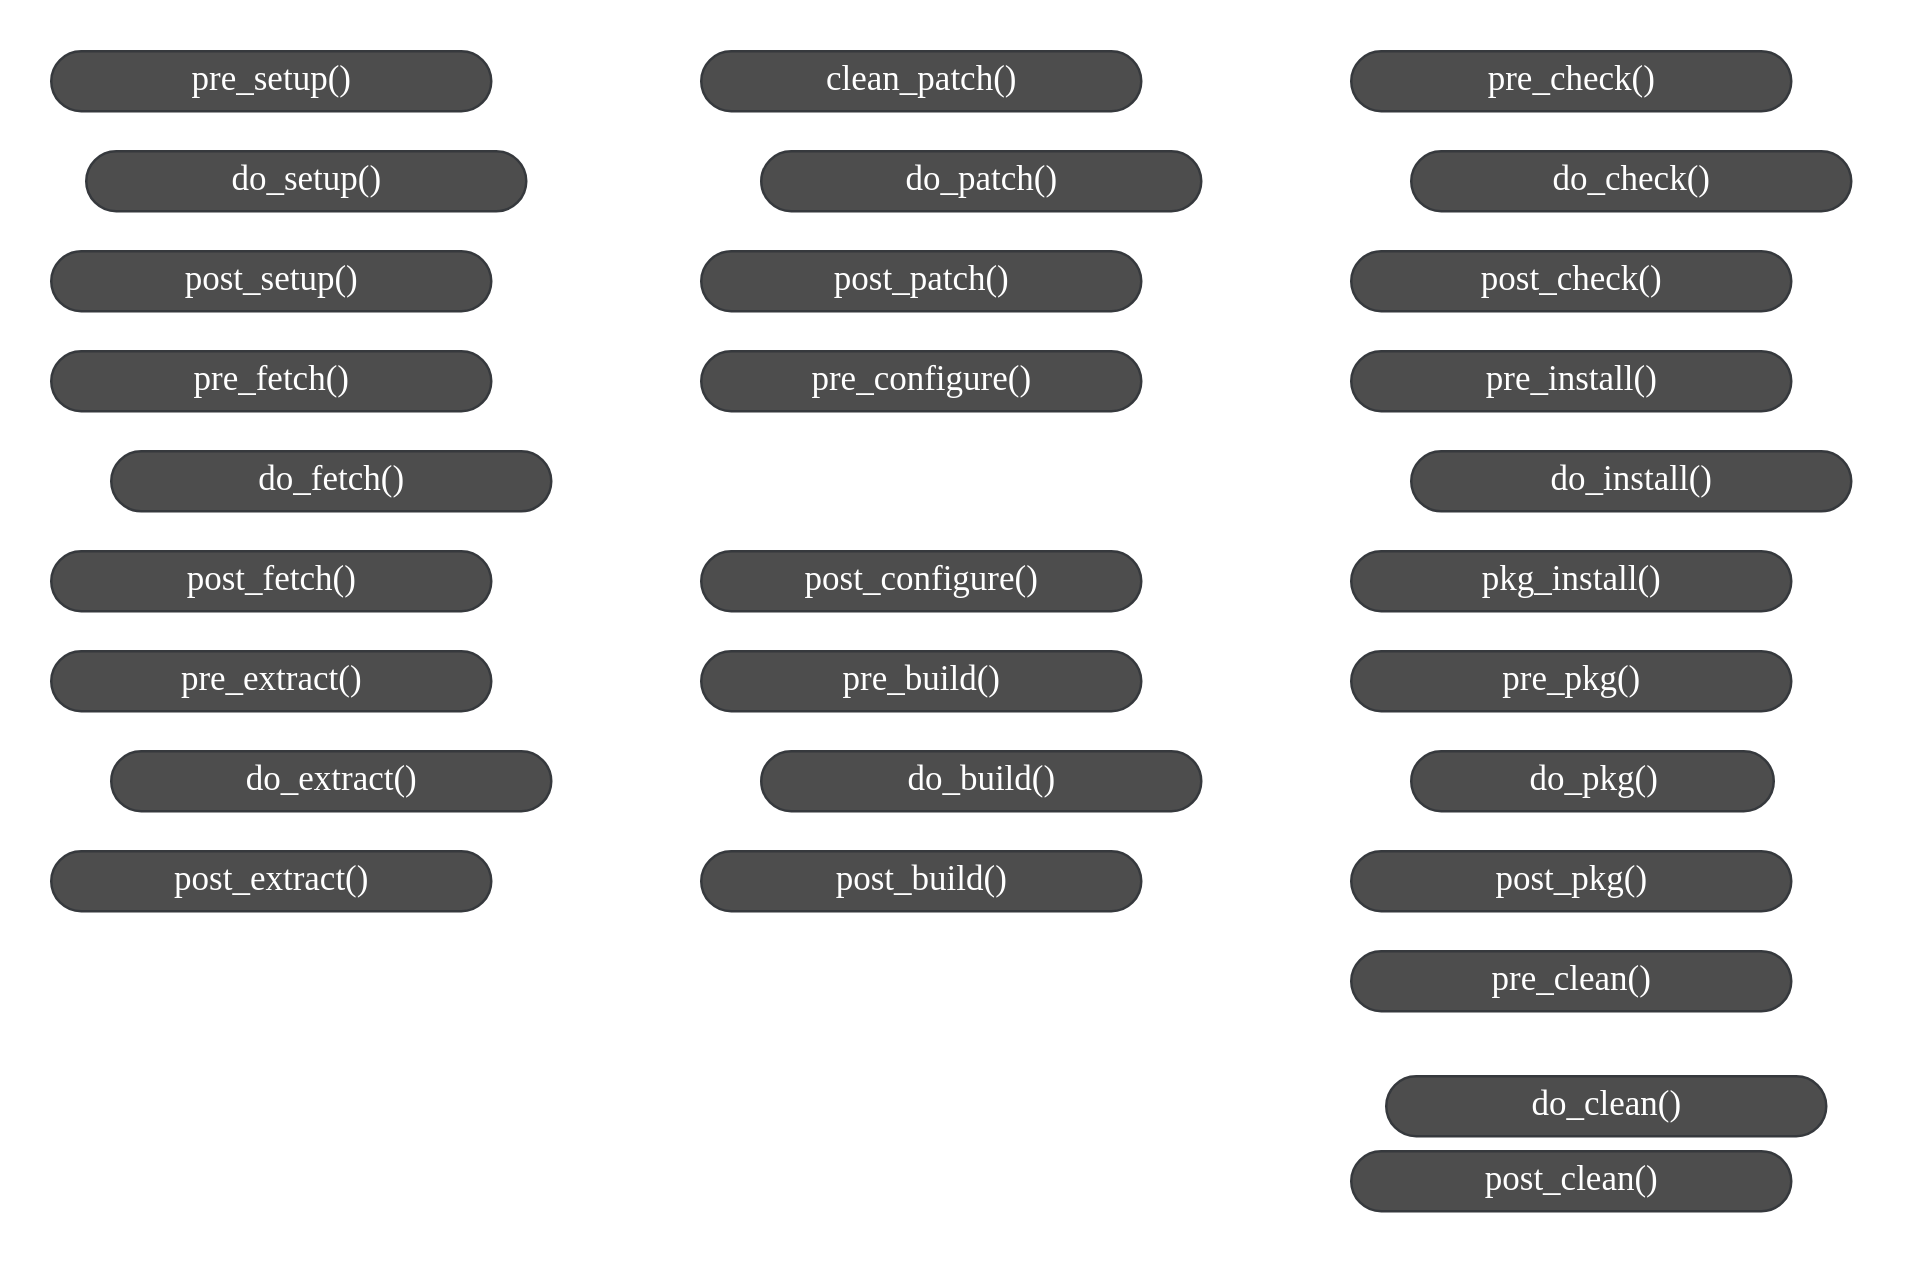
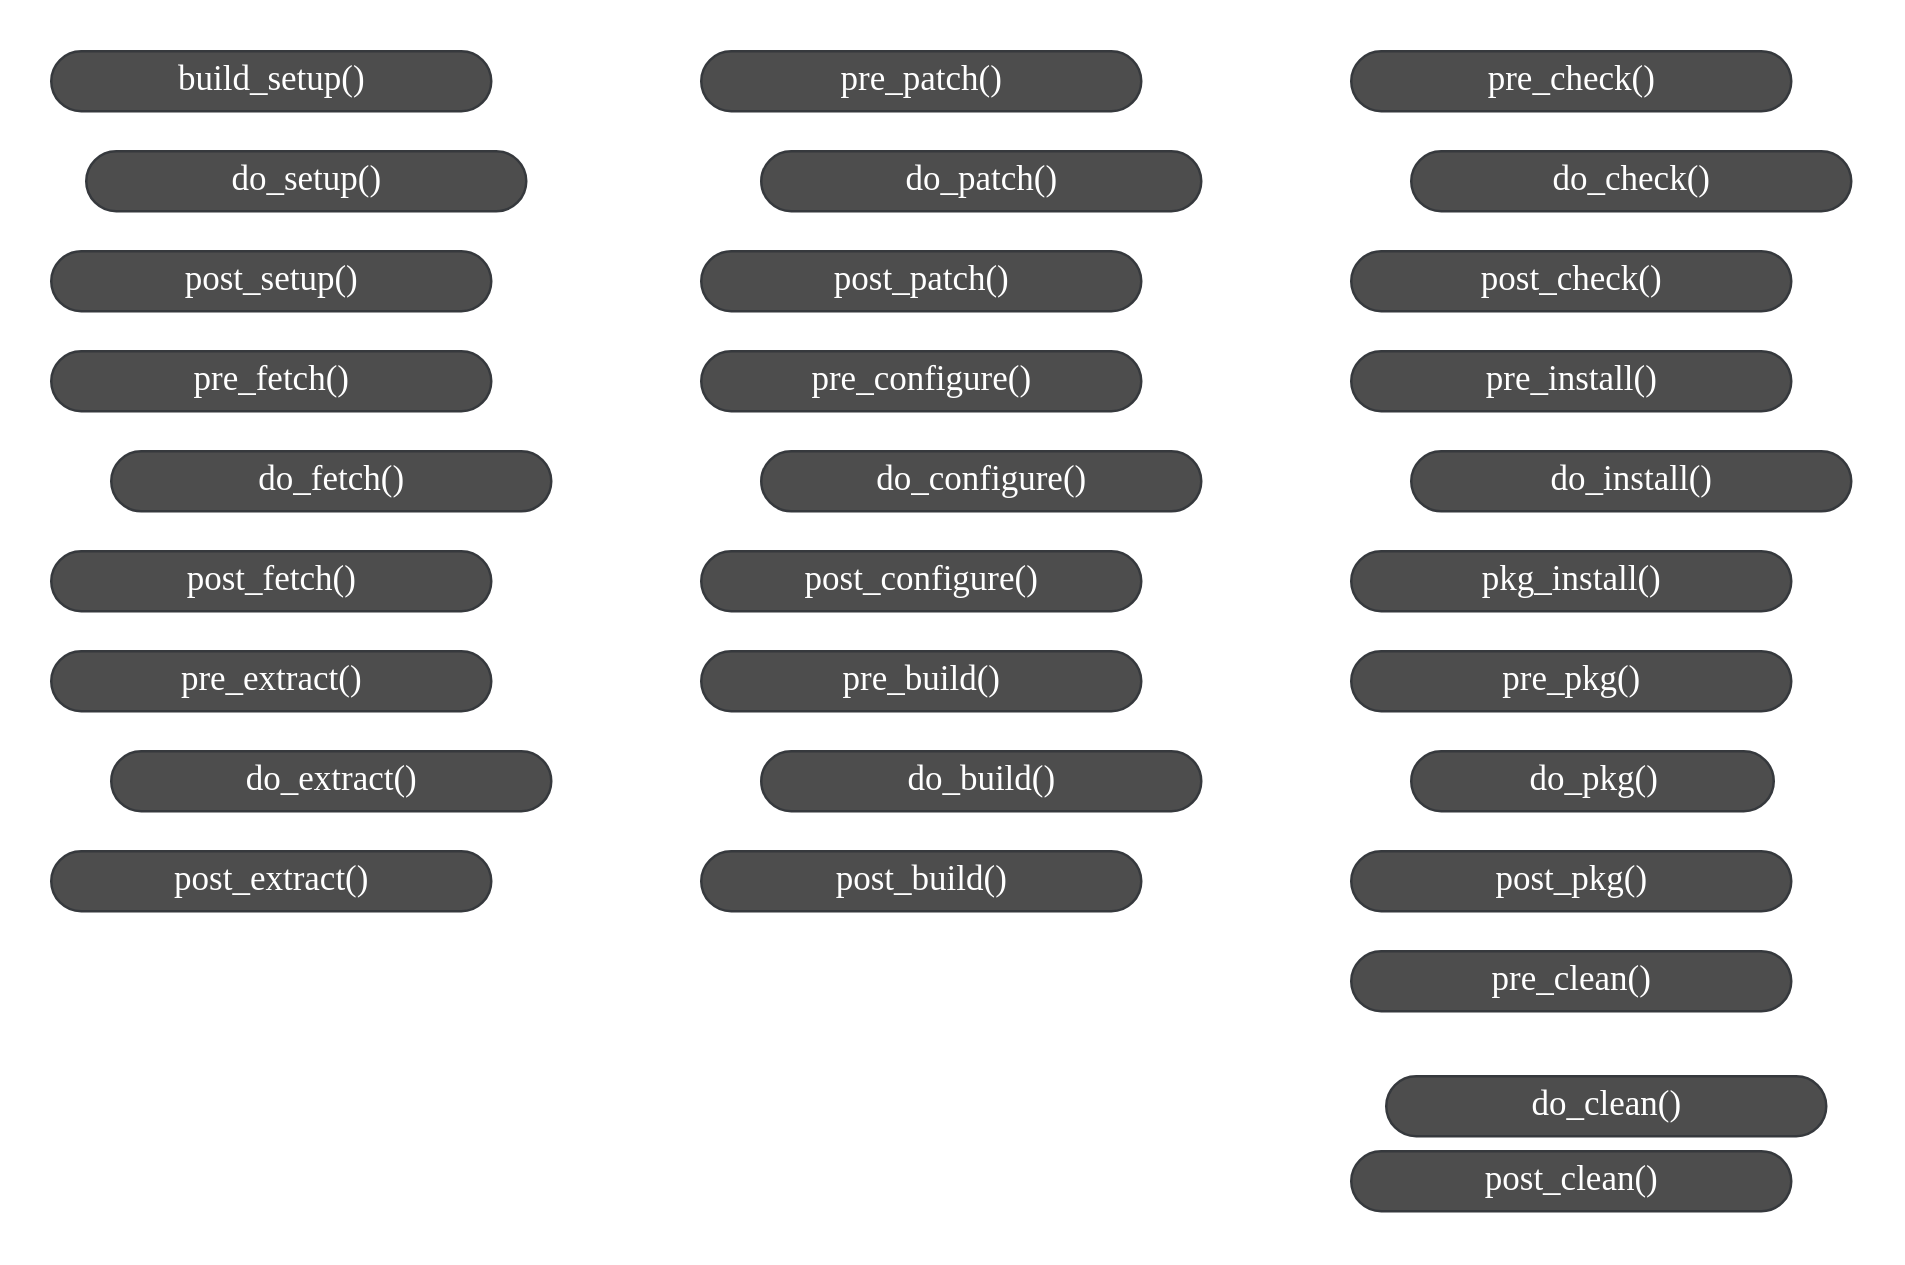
(273, 81) -> (273, 81)
(923, 81) -> (923, 81)
none -> (981, 481)
